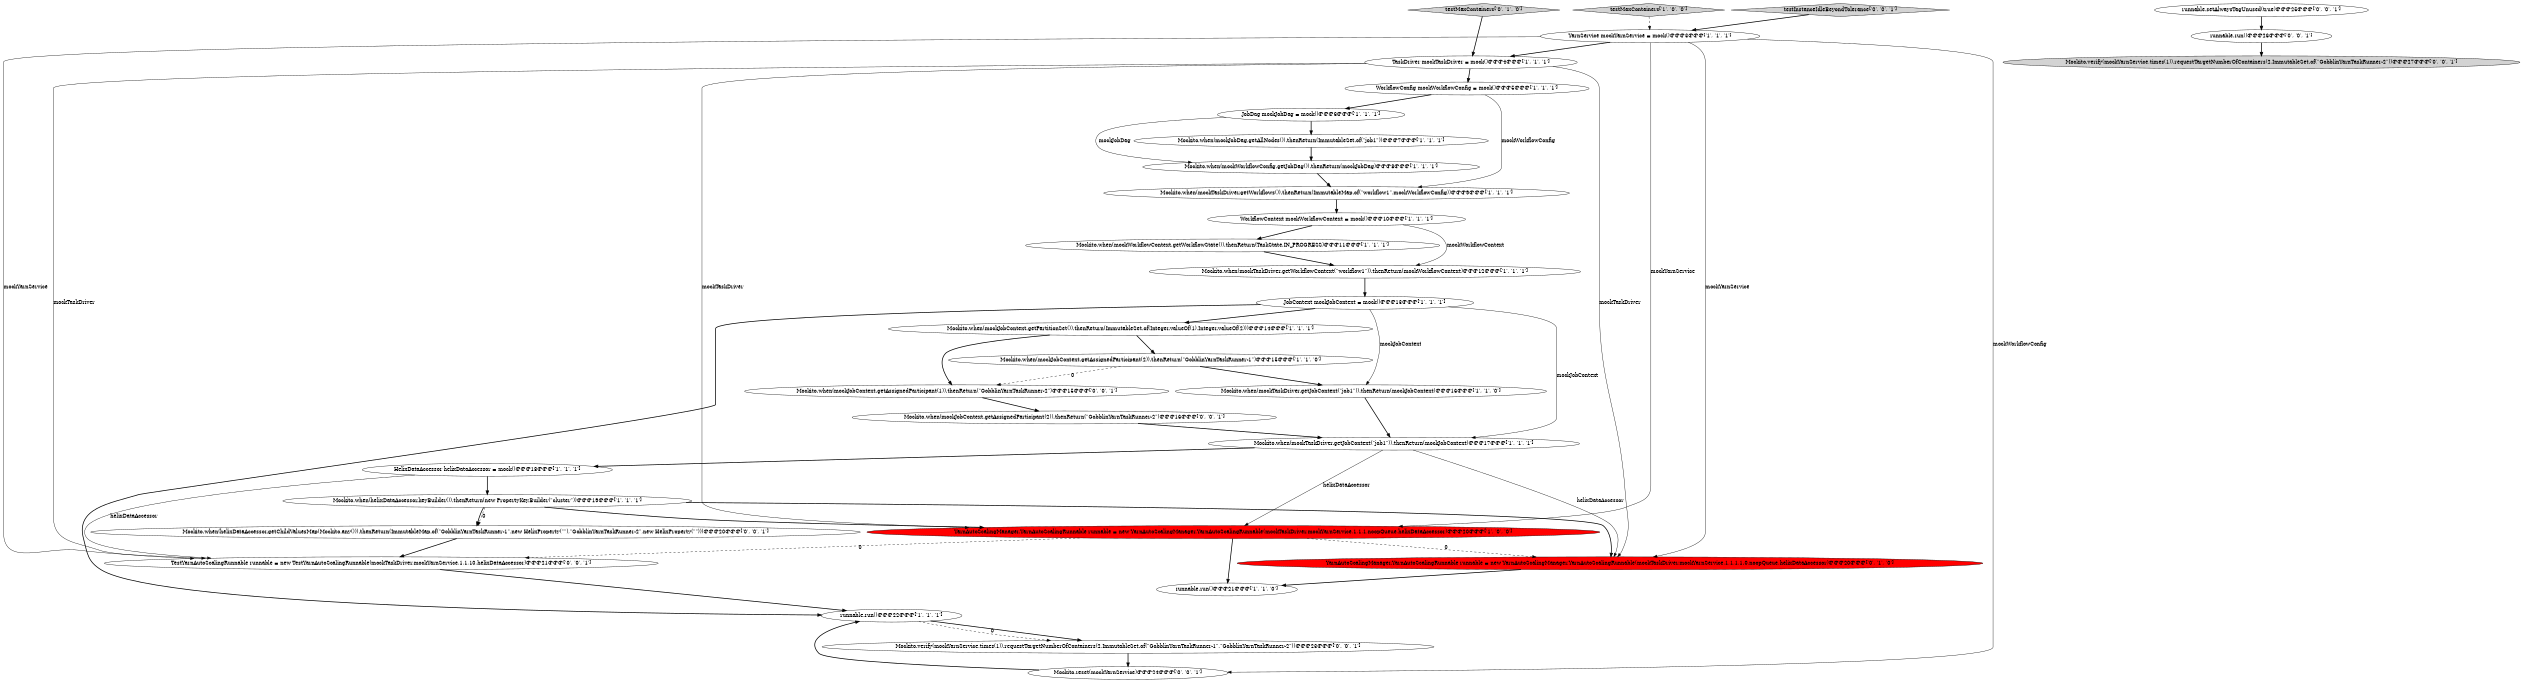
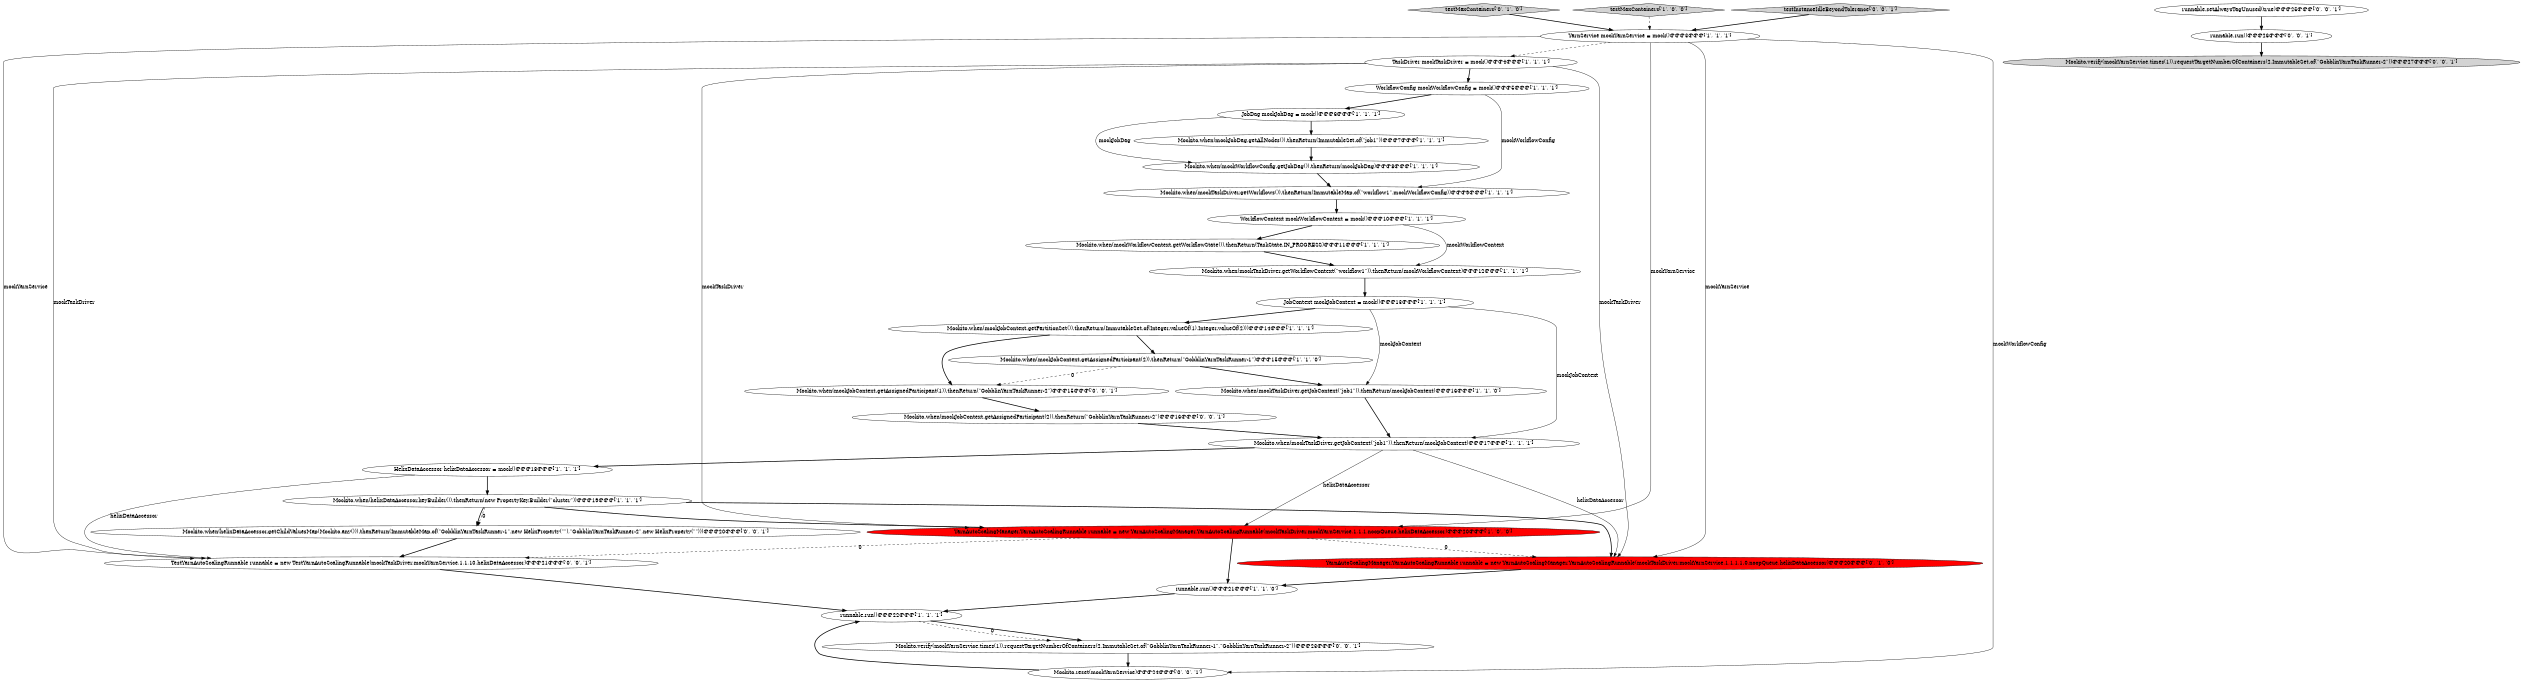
(1478, 34) -> (1559, 22)
(1562, 49) -> (1562, 49)
(321, 468) -> (1061, 602)
